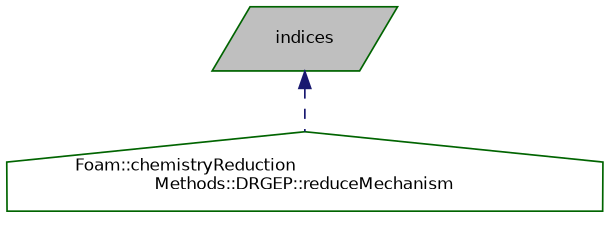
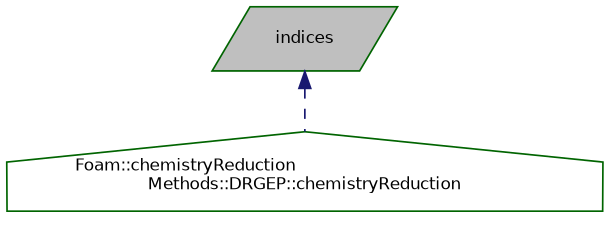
(305, 176) -> (305, 176)
